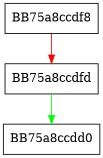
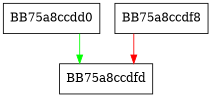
(52, 105) -> (80, 44)
